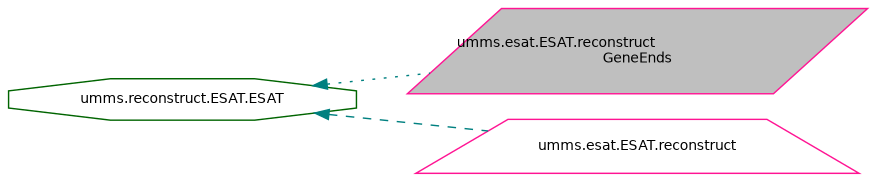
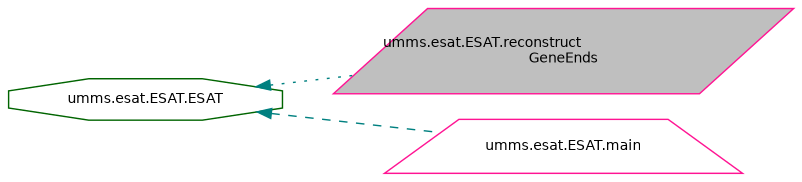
(183, 99) -> (146, 99)
(637, 146) -> (564, 146)
